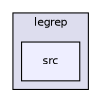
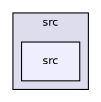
(51, 23) -> (51, 23)
